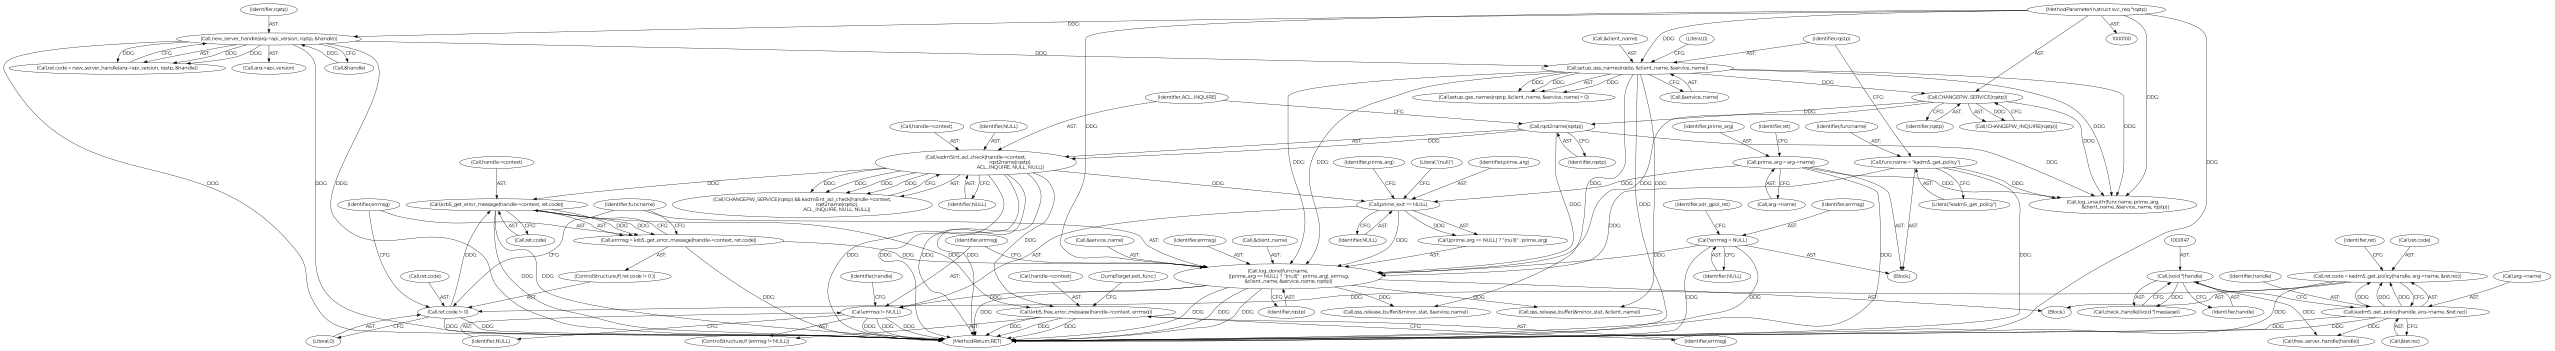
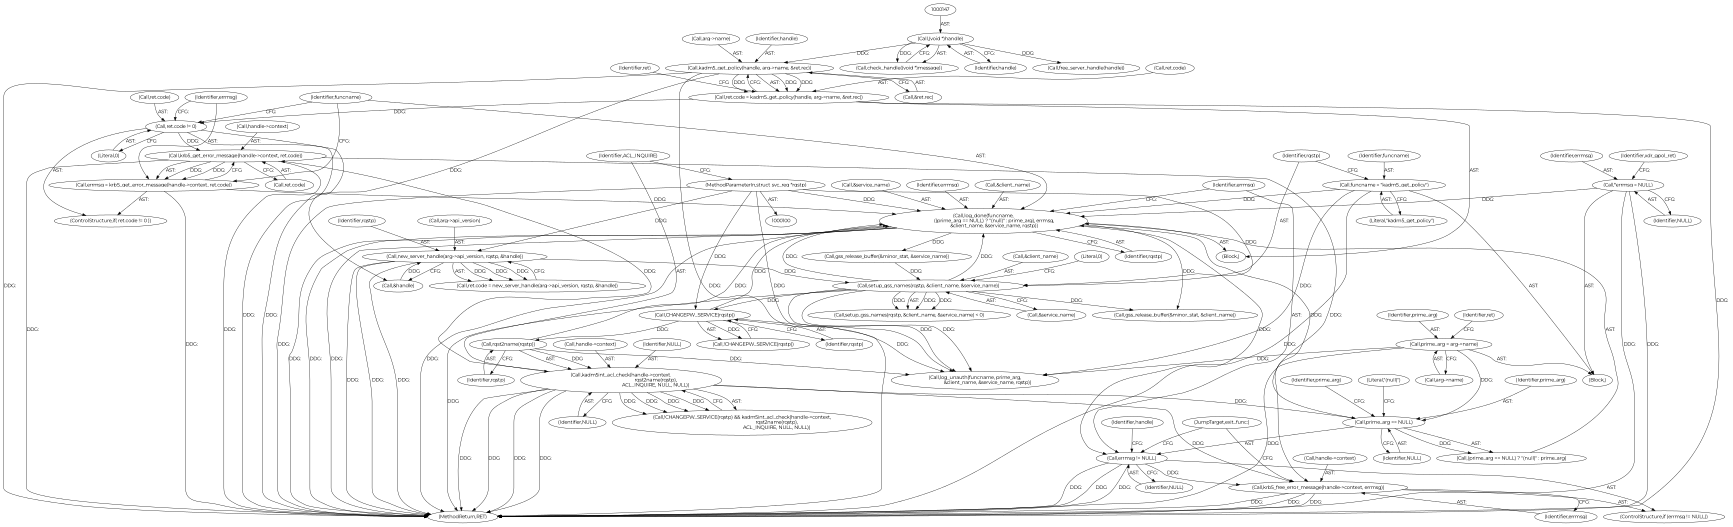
(269, 52) -> (455, 235)
(2040, 54) -> (721, 257)
(1371, 112) -> (689, 170)
(2016, 127) -> (753, 345)
(1398, 205) -> (1384, 423)
(1583, 223) -> (906, 270)
(534, 294) -> (65, 157)
(2303, 298) -> (863, 54)
(2365, 326) -> (462, 164)
none -> (1172, 437)
none -> (1189, 480)
